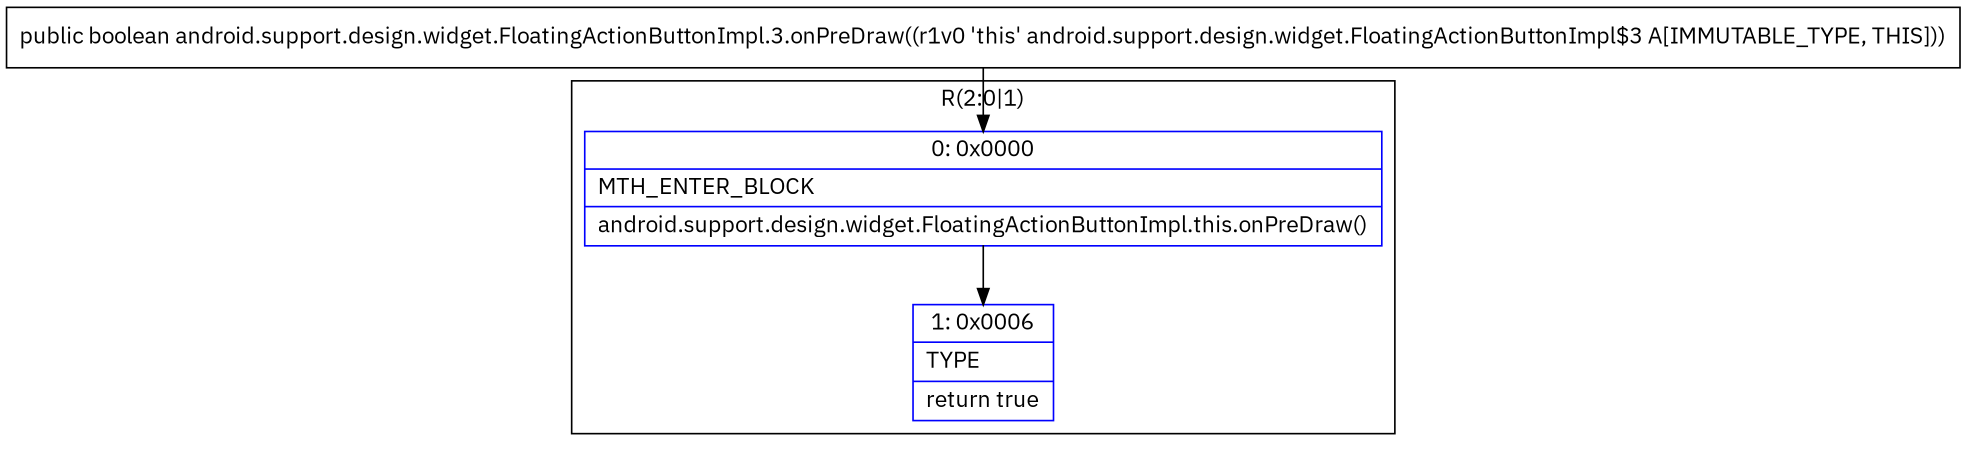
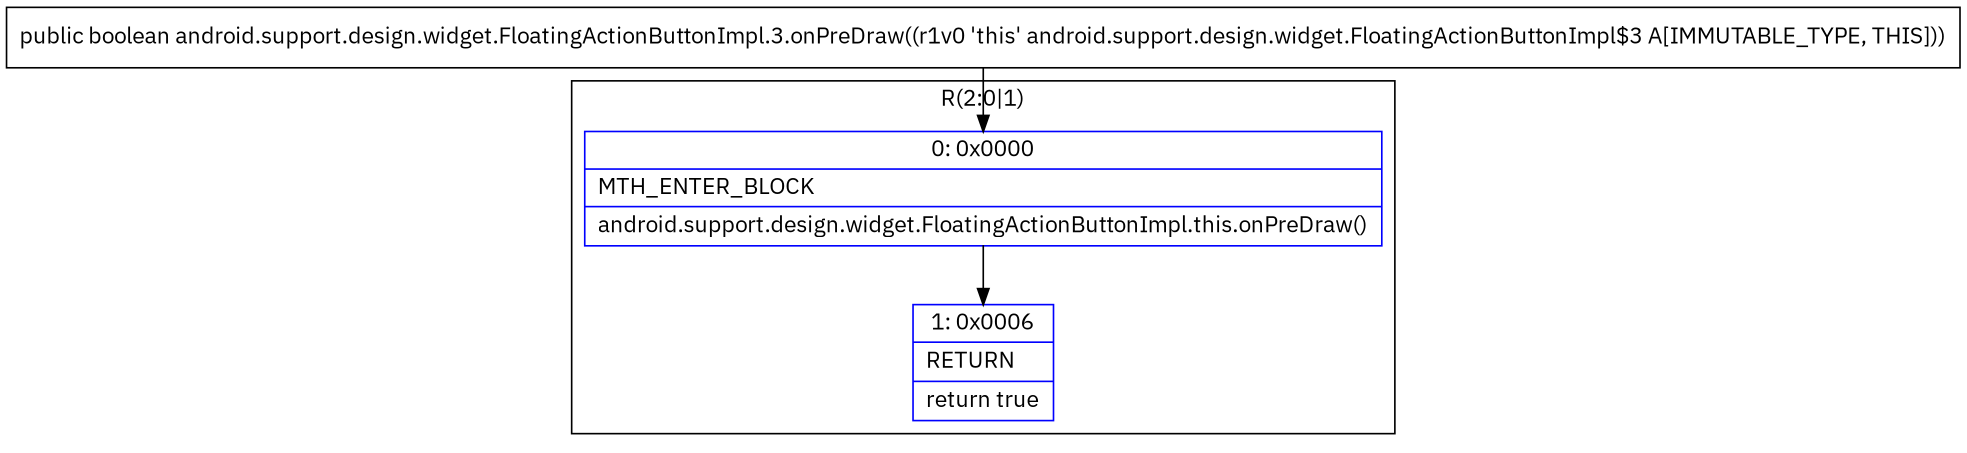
(954, 361) -> (971, 361)
